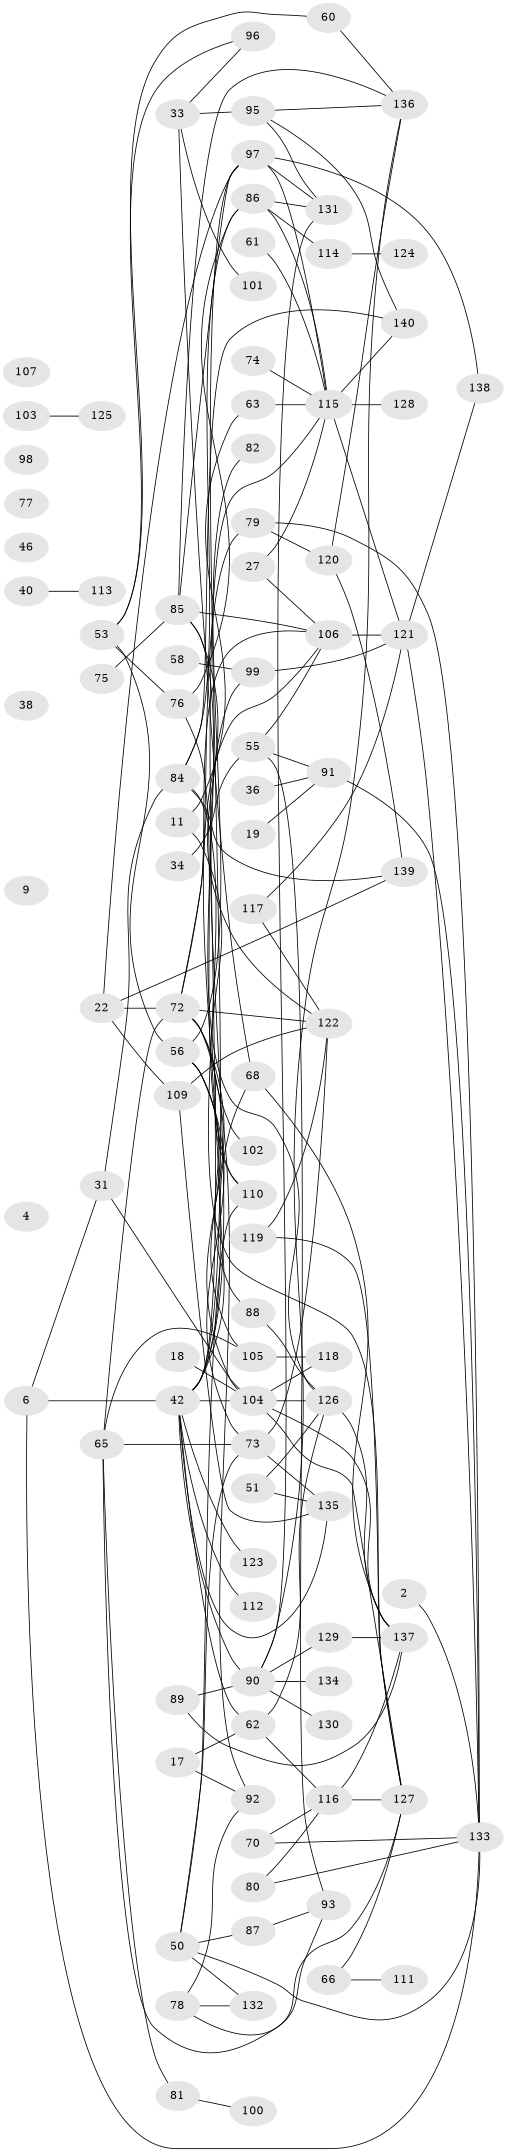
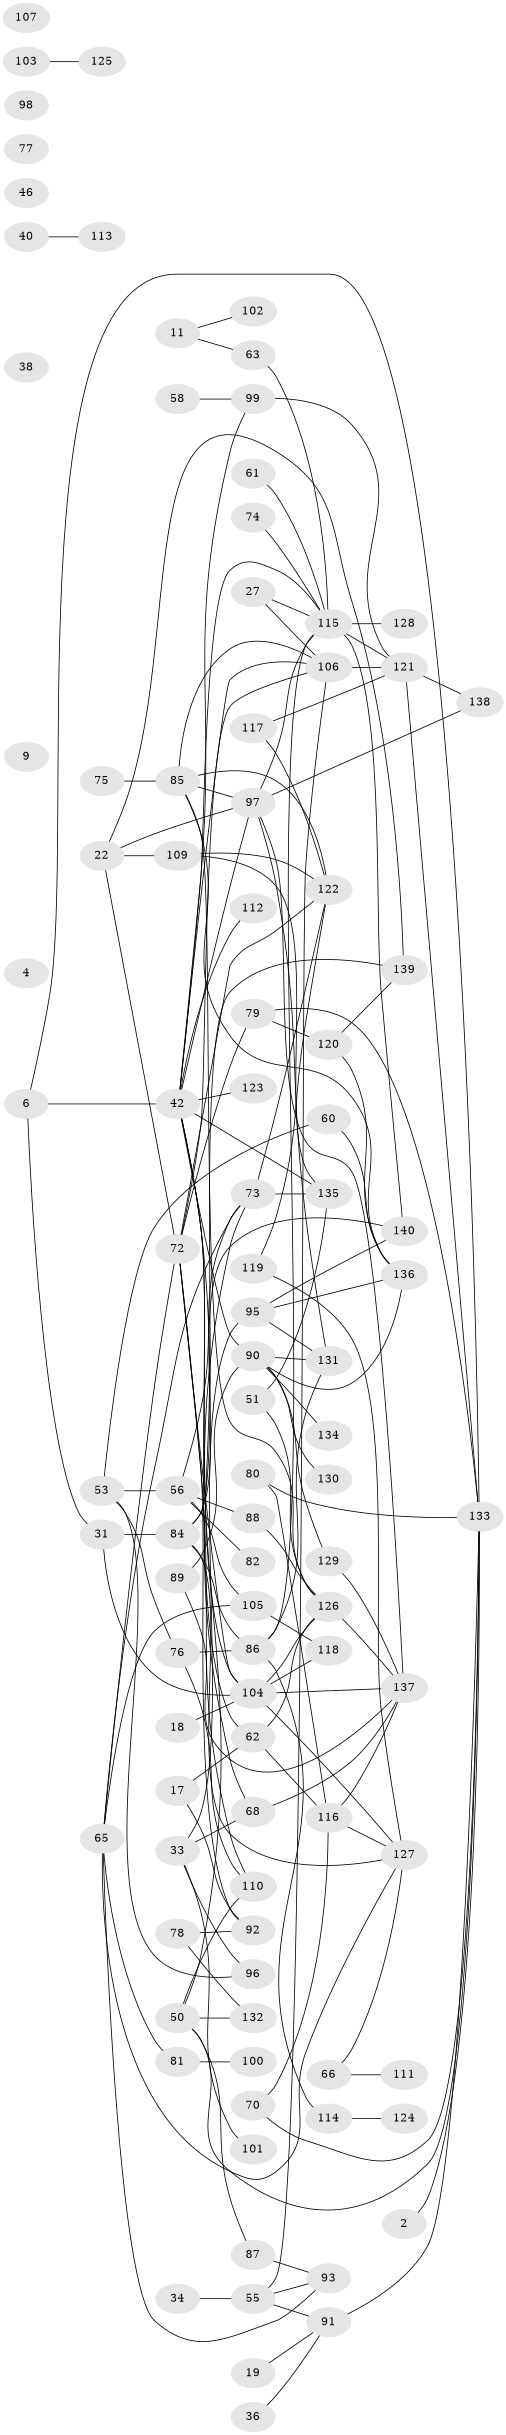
none -> (356, 1185)
(318, 1948) -> (258, 2179)
